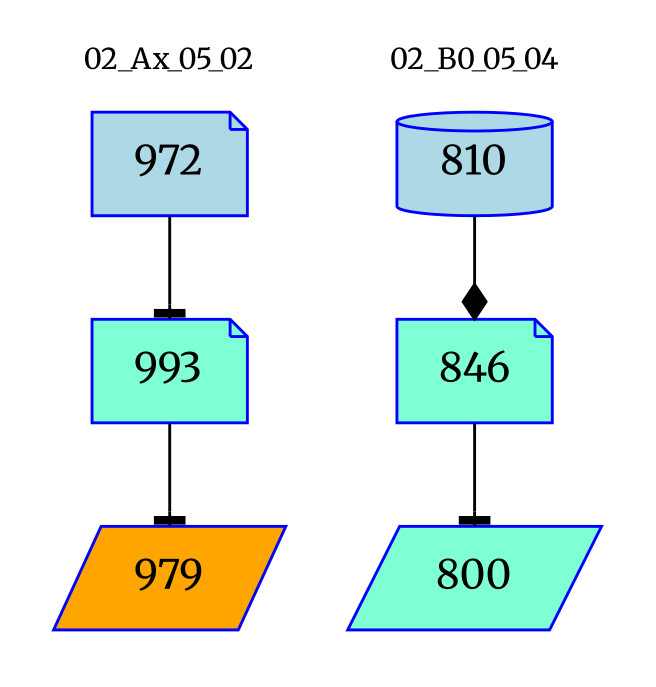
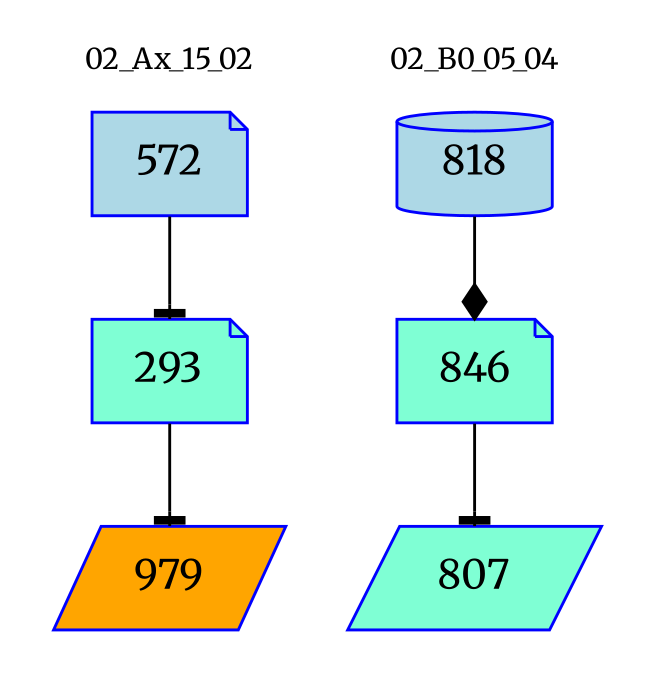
(170, 62) -> (170, 62)
(170, 164) -> (170, 164)
(475, 164) -> (475, 164)
(170, 371) -> (170, 371)
(475, 578) -> (475, 578)
